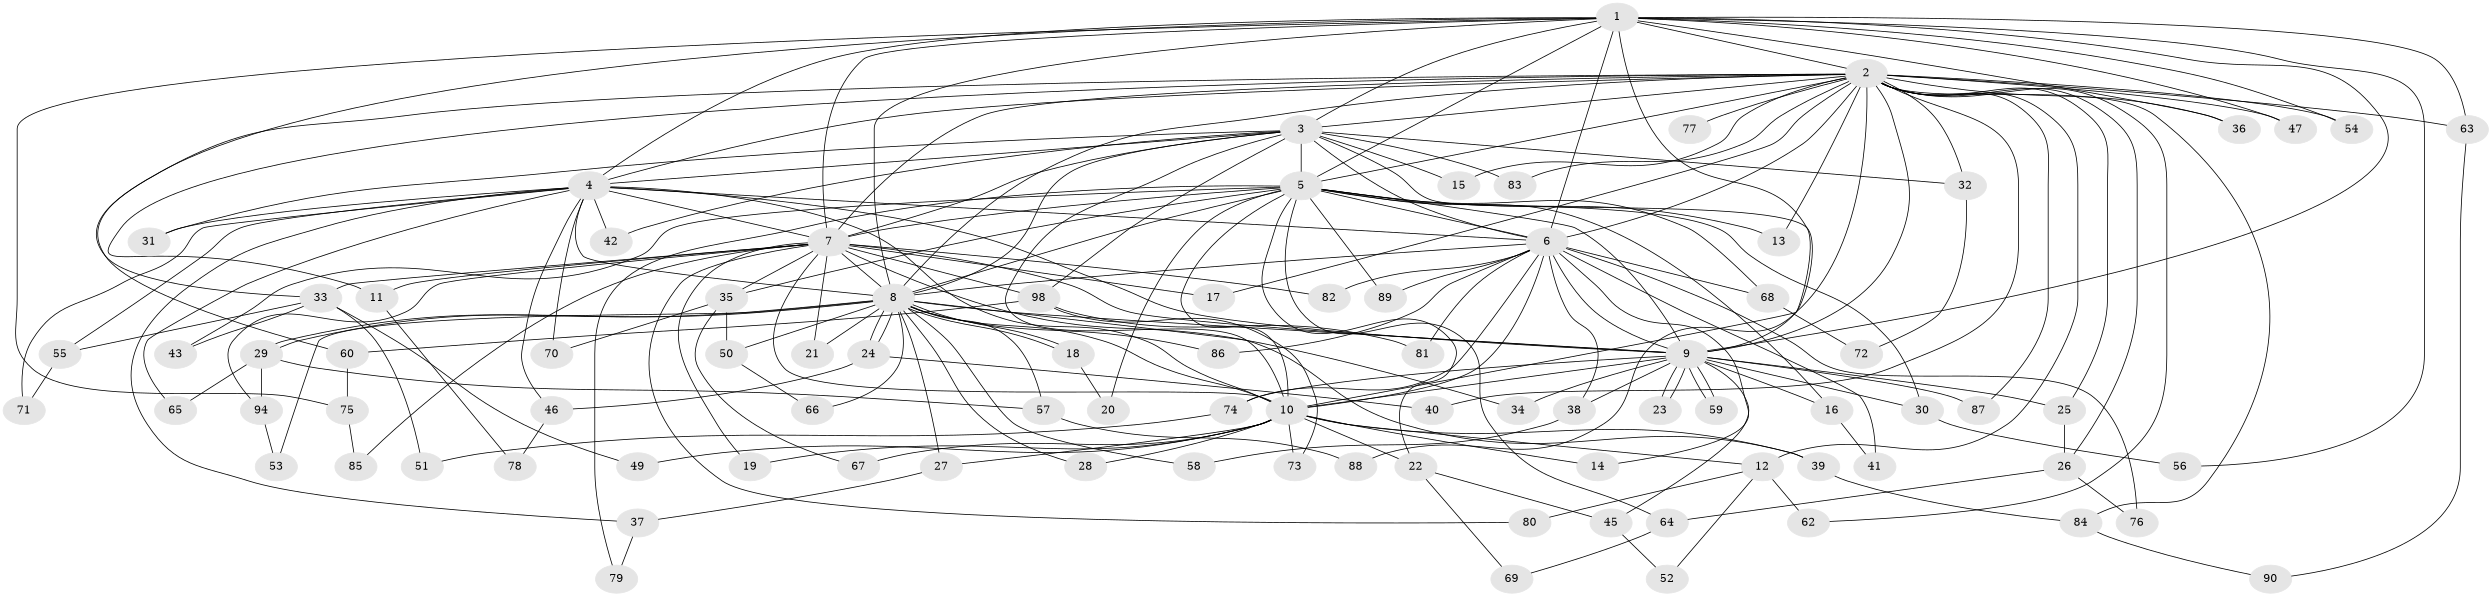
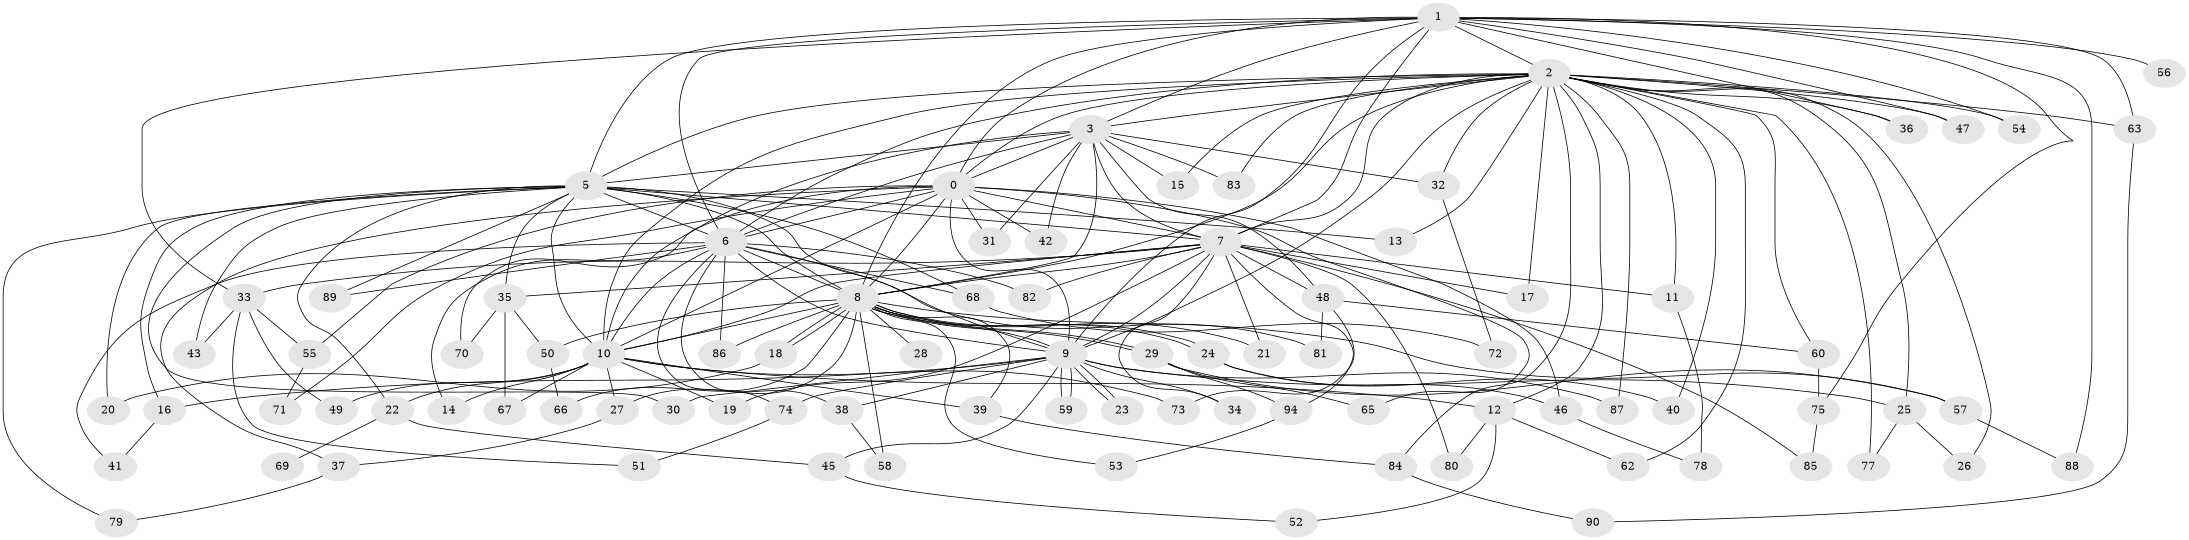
(589, 186) -> (954, 186)
(1684, 209) -> none
(1039, 298) -> (1323, 298)
(1487, 382) -> none
none -> (1887, 439)
(1189, 445) -> none
(2048, 445) -> none
(1667, 523) -> none
(2137, 523) -> none
